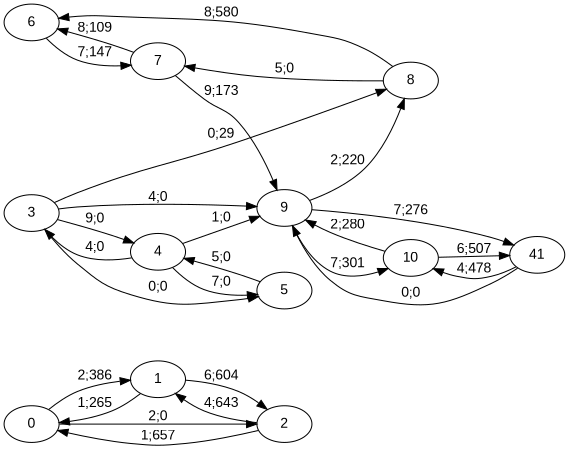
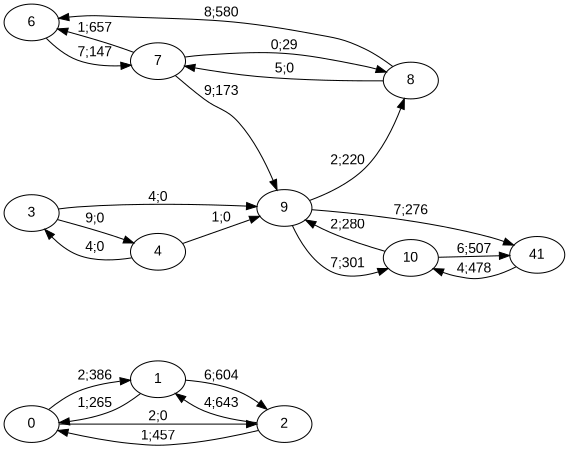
(95, 28) -> (95, 28)
(216, 149) -> (281, 53)
(284, 291) -> none
(397, 303) -> none
(158, 436) -> (158, 436)
